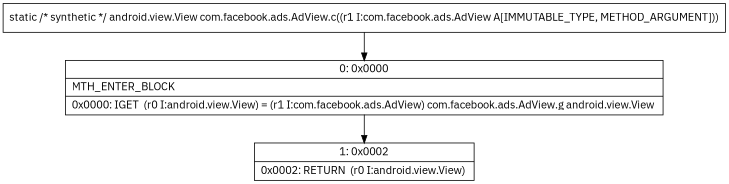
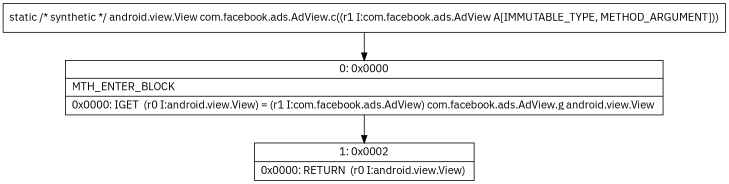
(364, 171) -> (364, 171)
